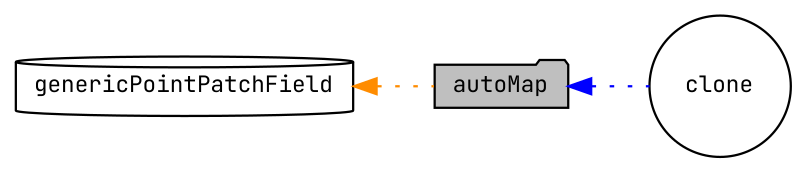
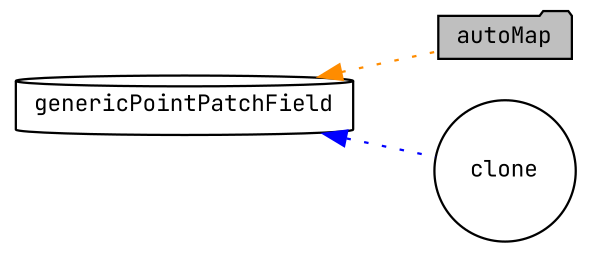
(621, 86) -> (391, 148)
